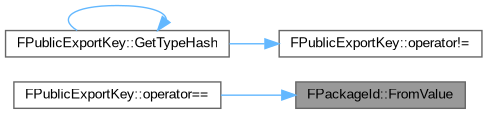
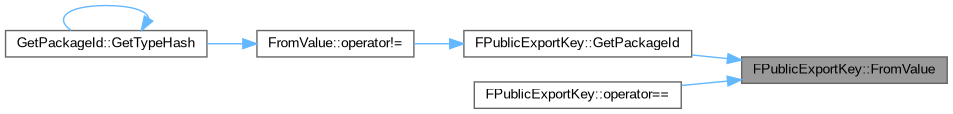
(117, 44) -> (106, 44)
(381, 44) -> (335, 44)
none -> (578, 44)
(381, 95) -> (844, 70)
